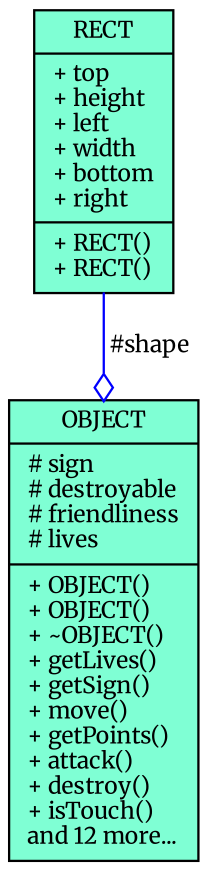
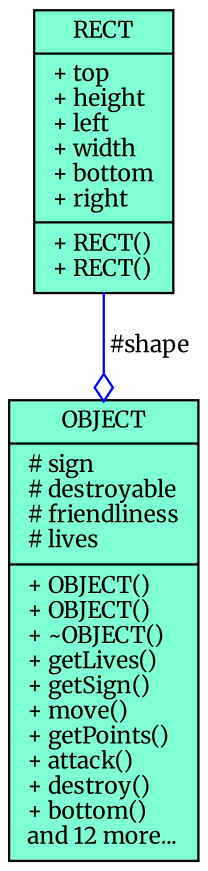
(91, 812) -> (88, 812)
